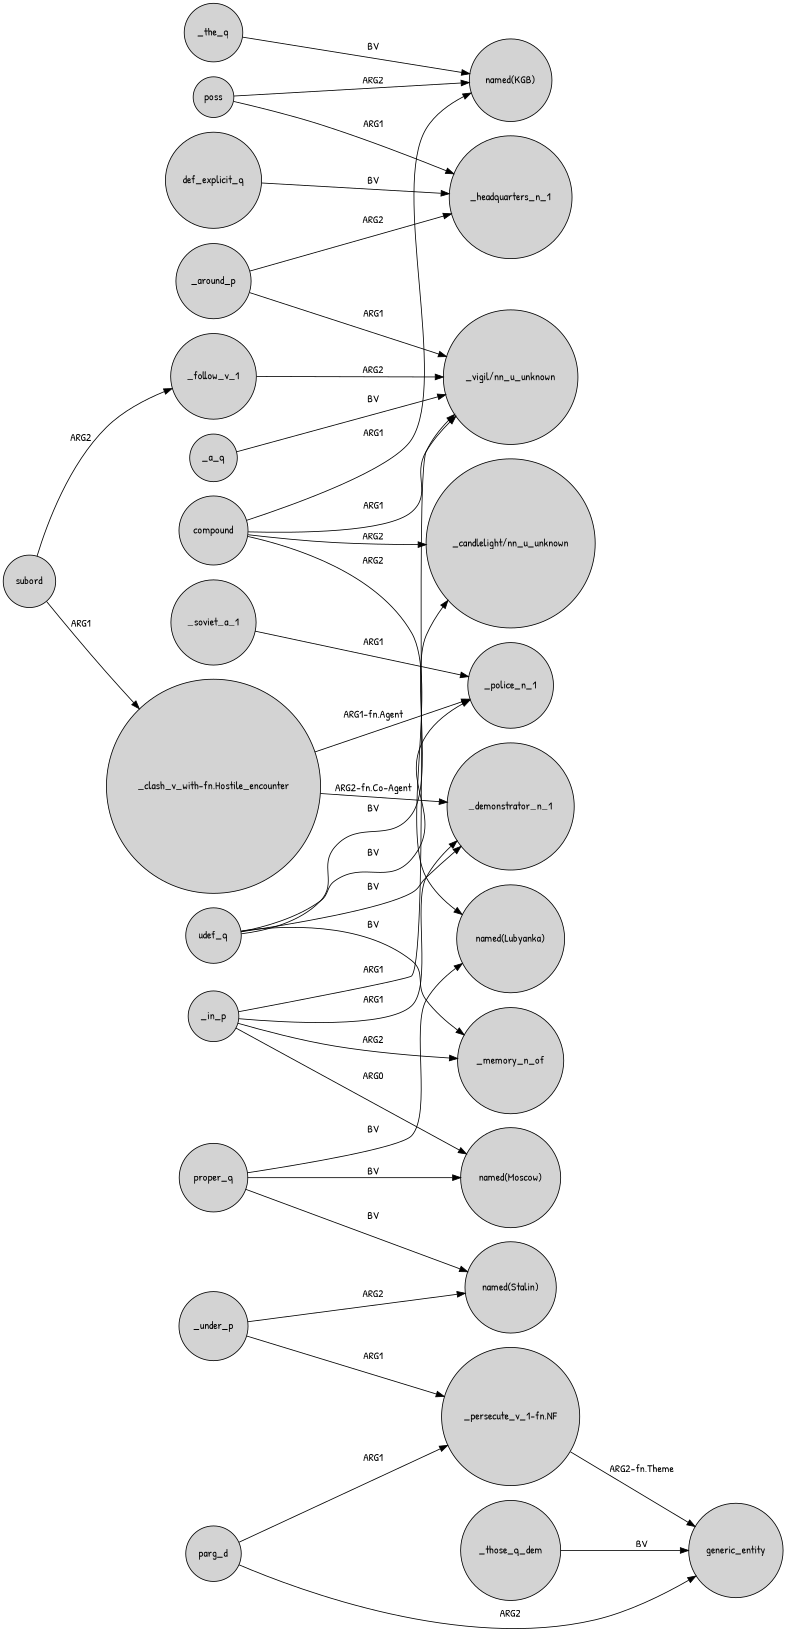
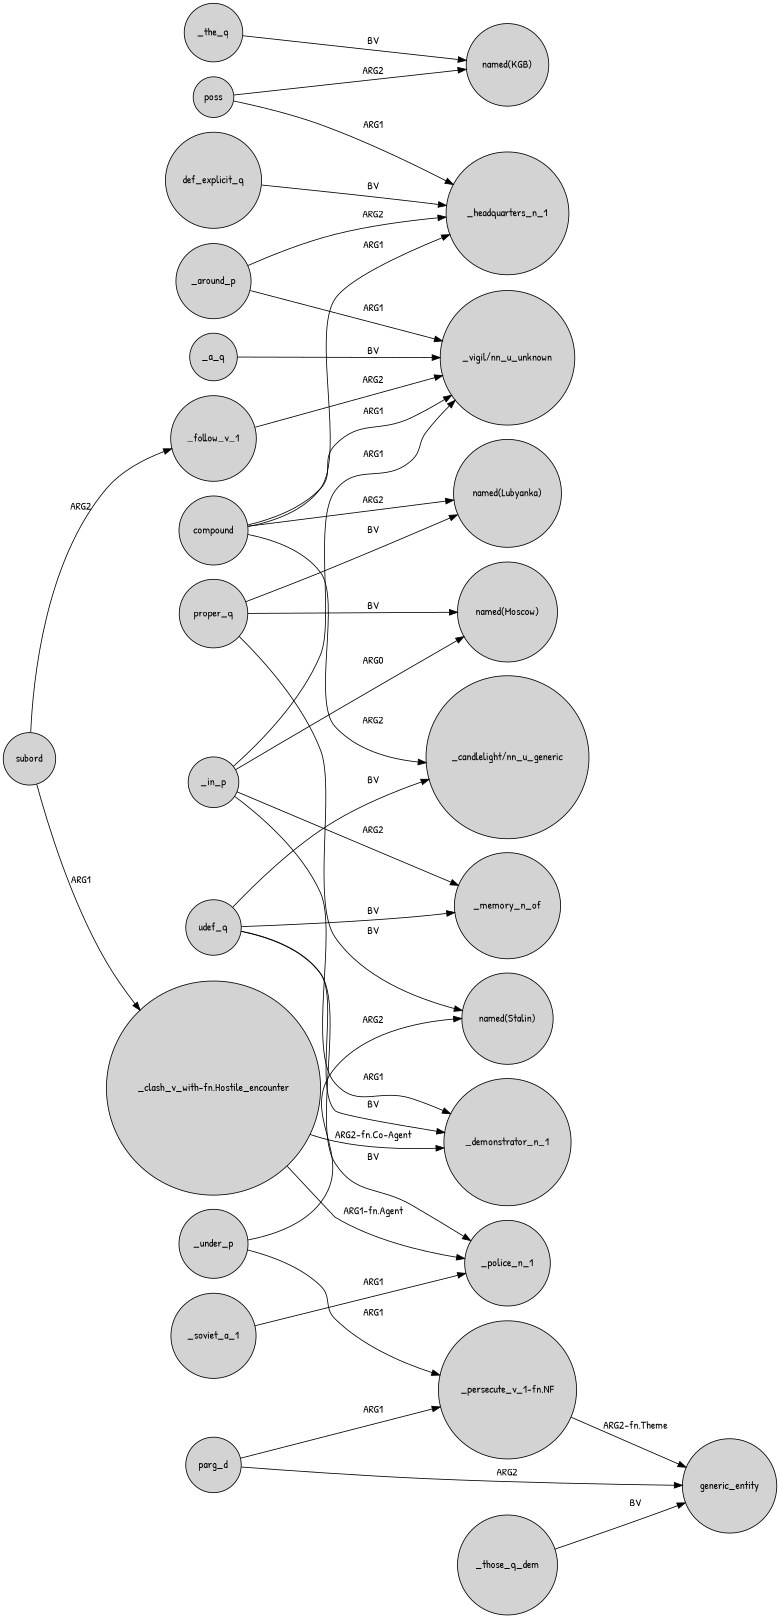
(424, 366) -> (327, 374)
(511, 543) -> (507, 757)
